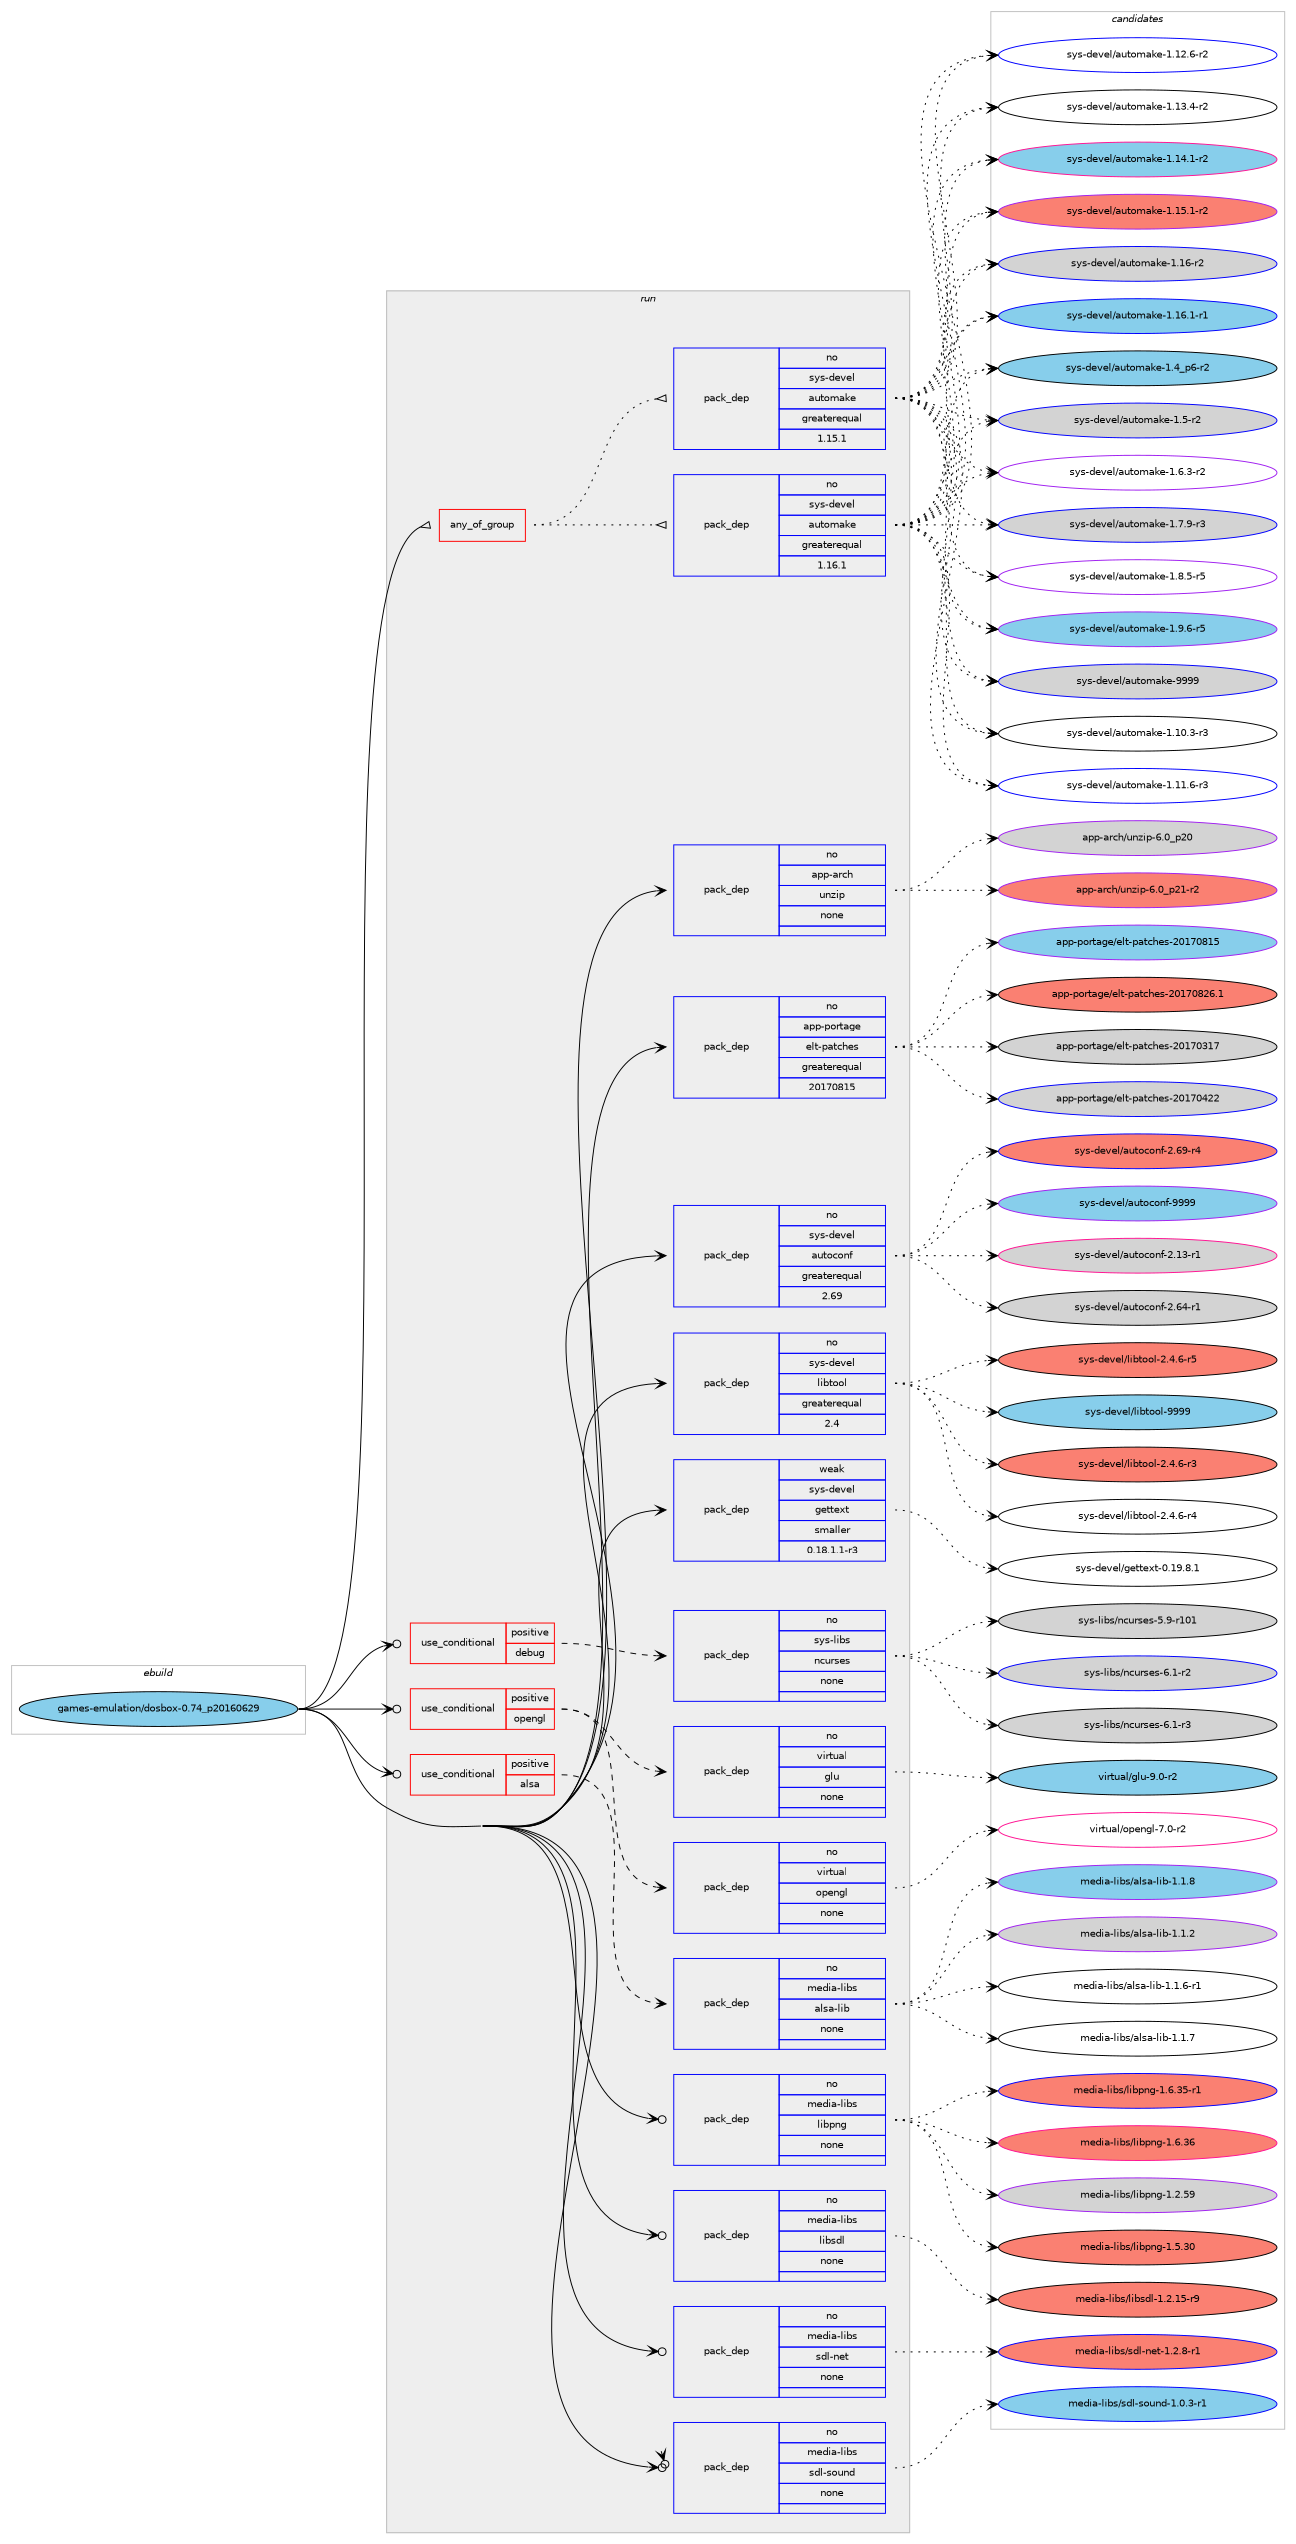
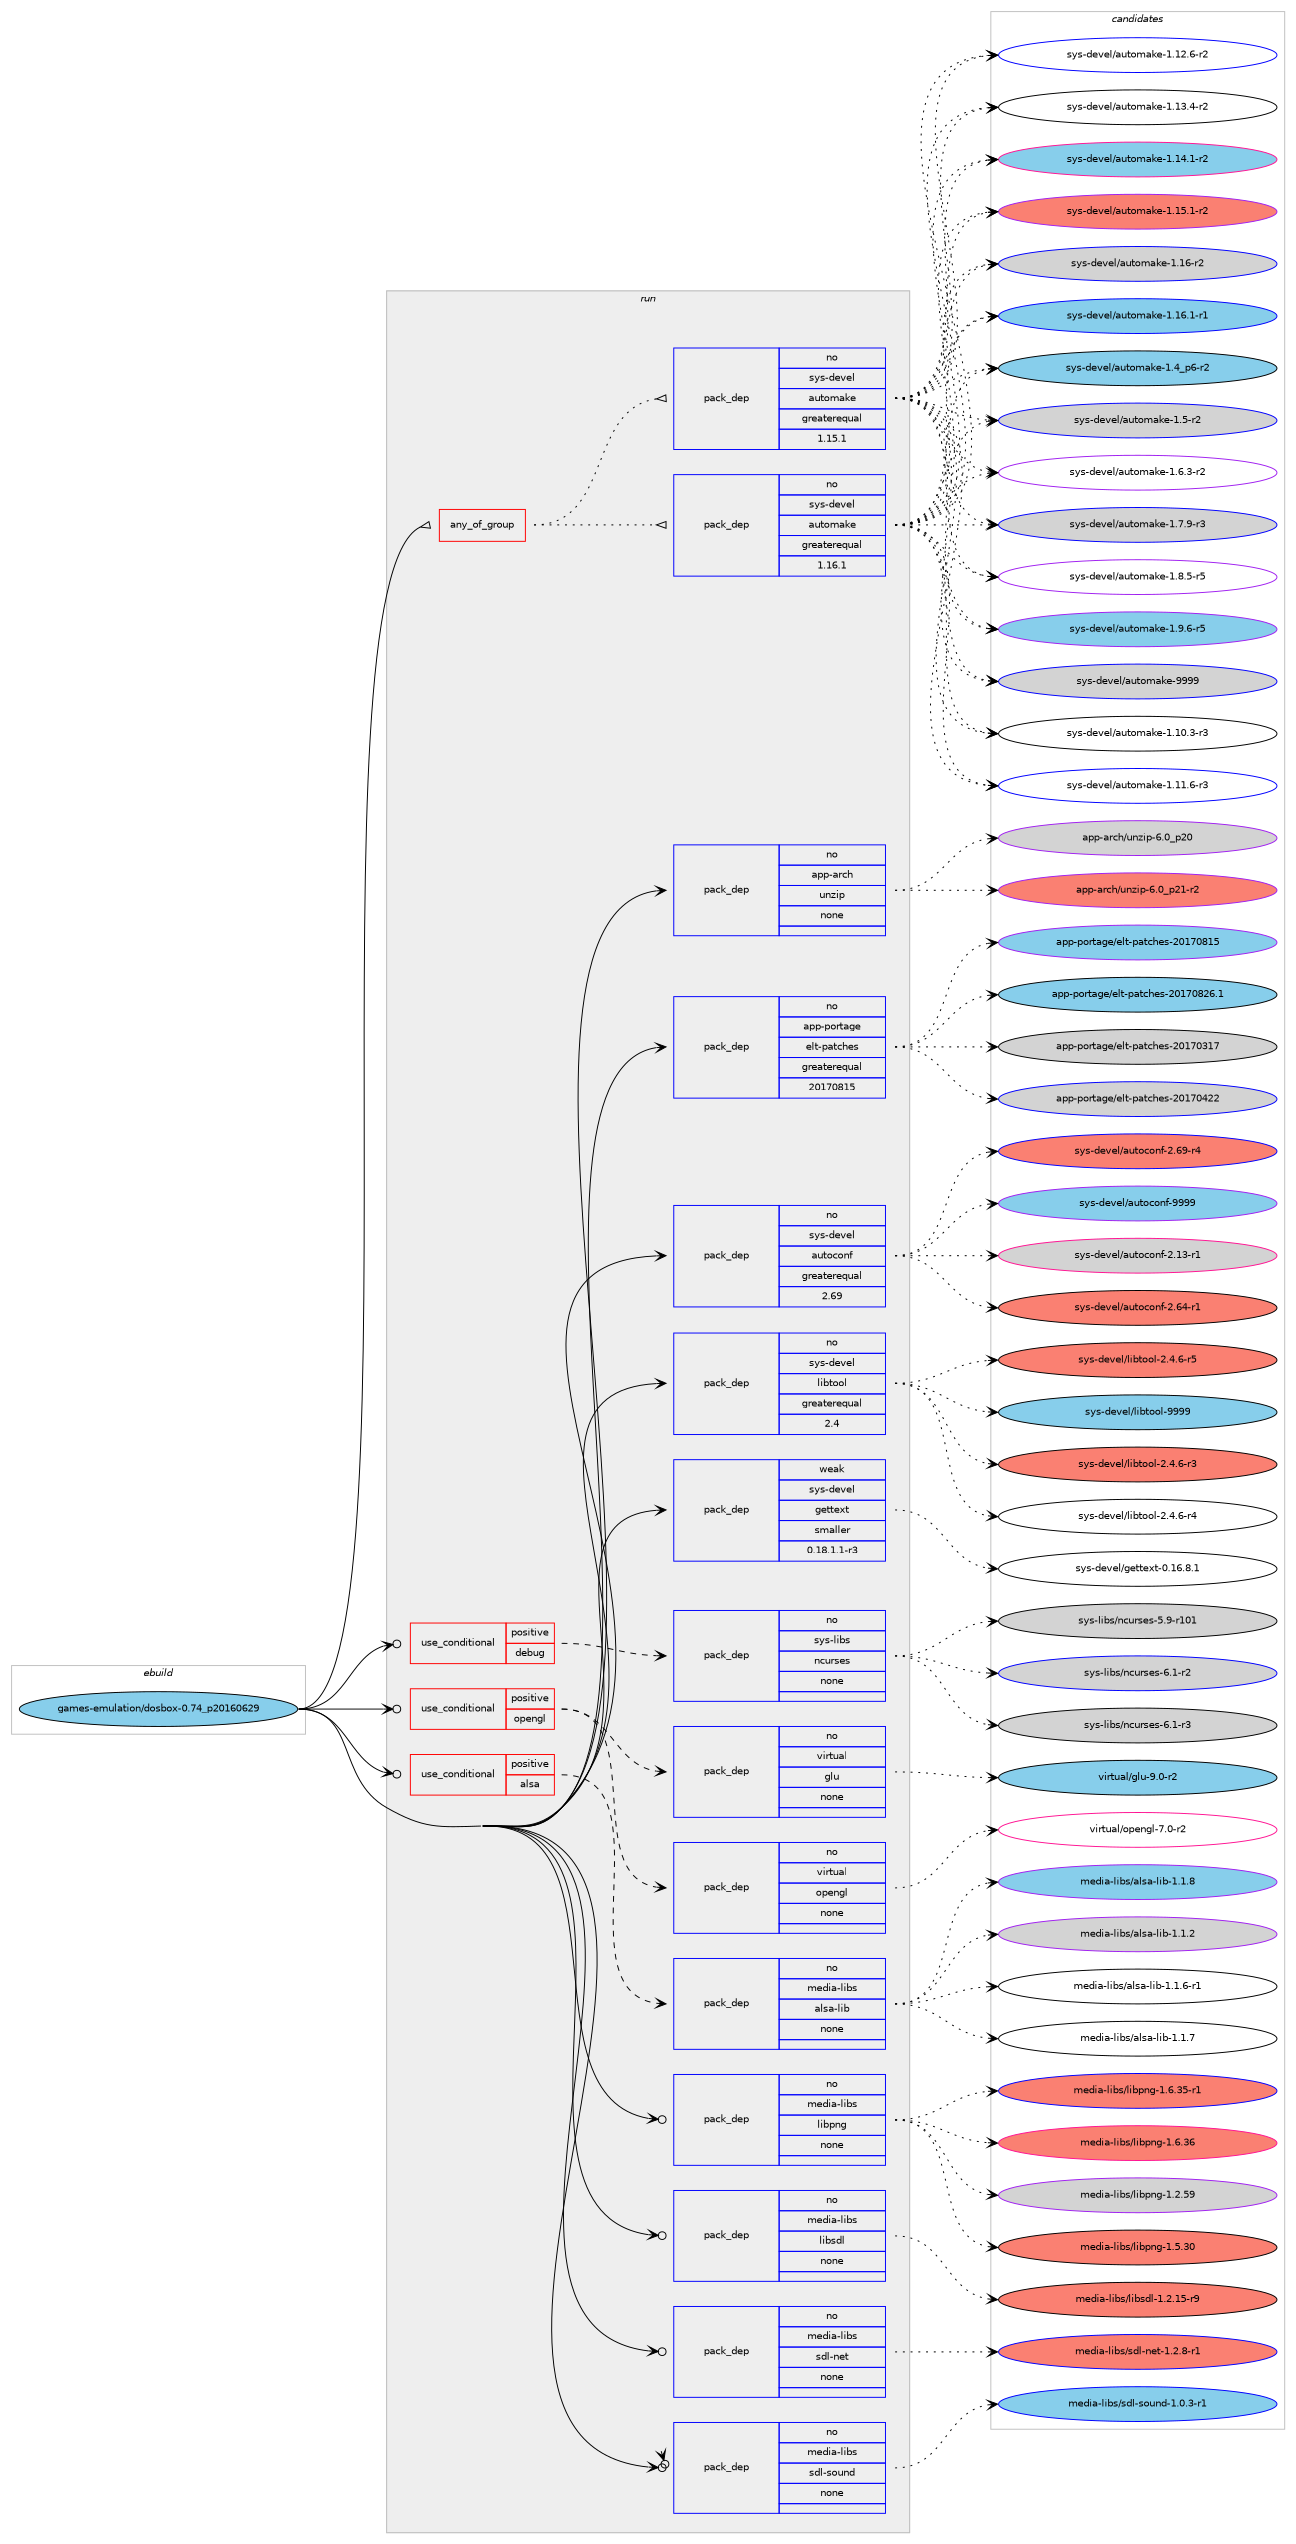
(1138, 995) -> (1138, 995)
(1138, 1308) -> (1138, 1308)
(1138, 1569) -> (1138, 1569)
